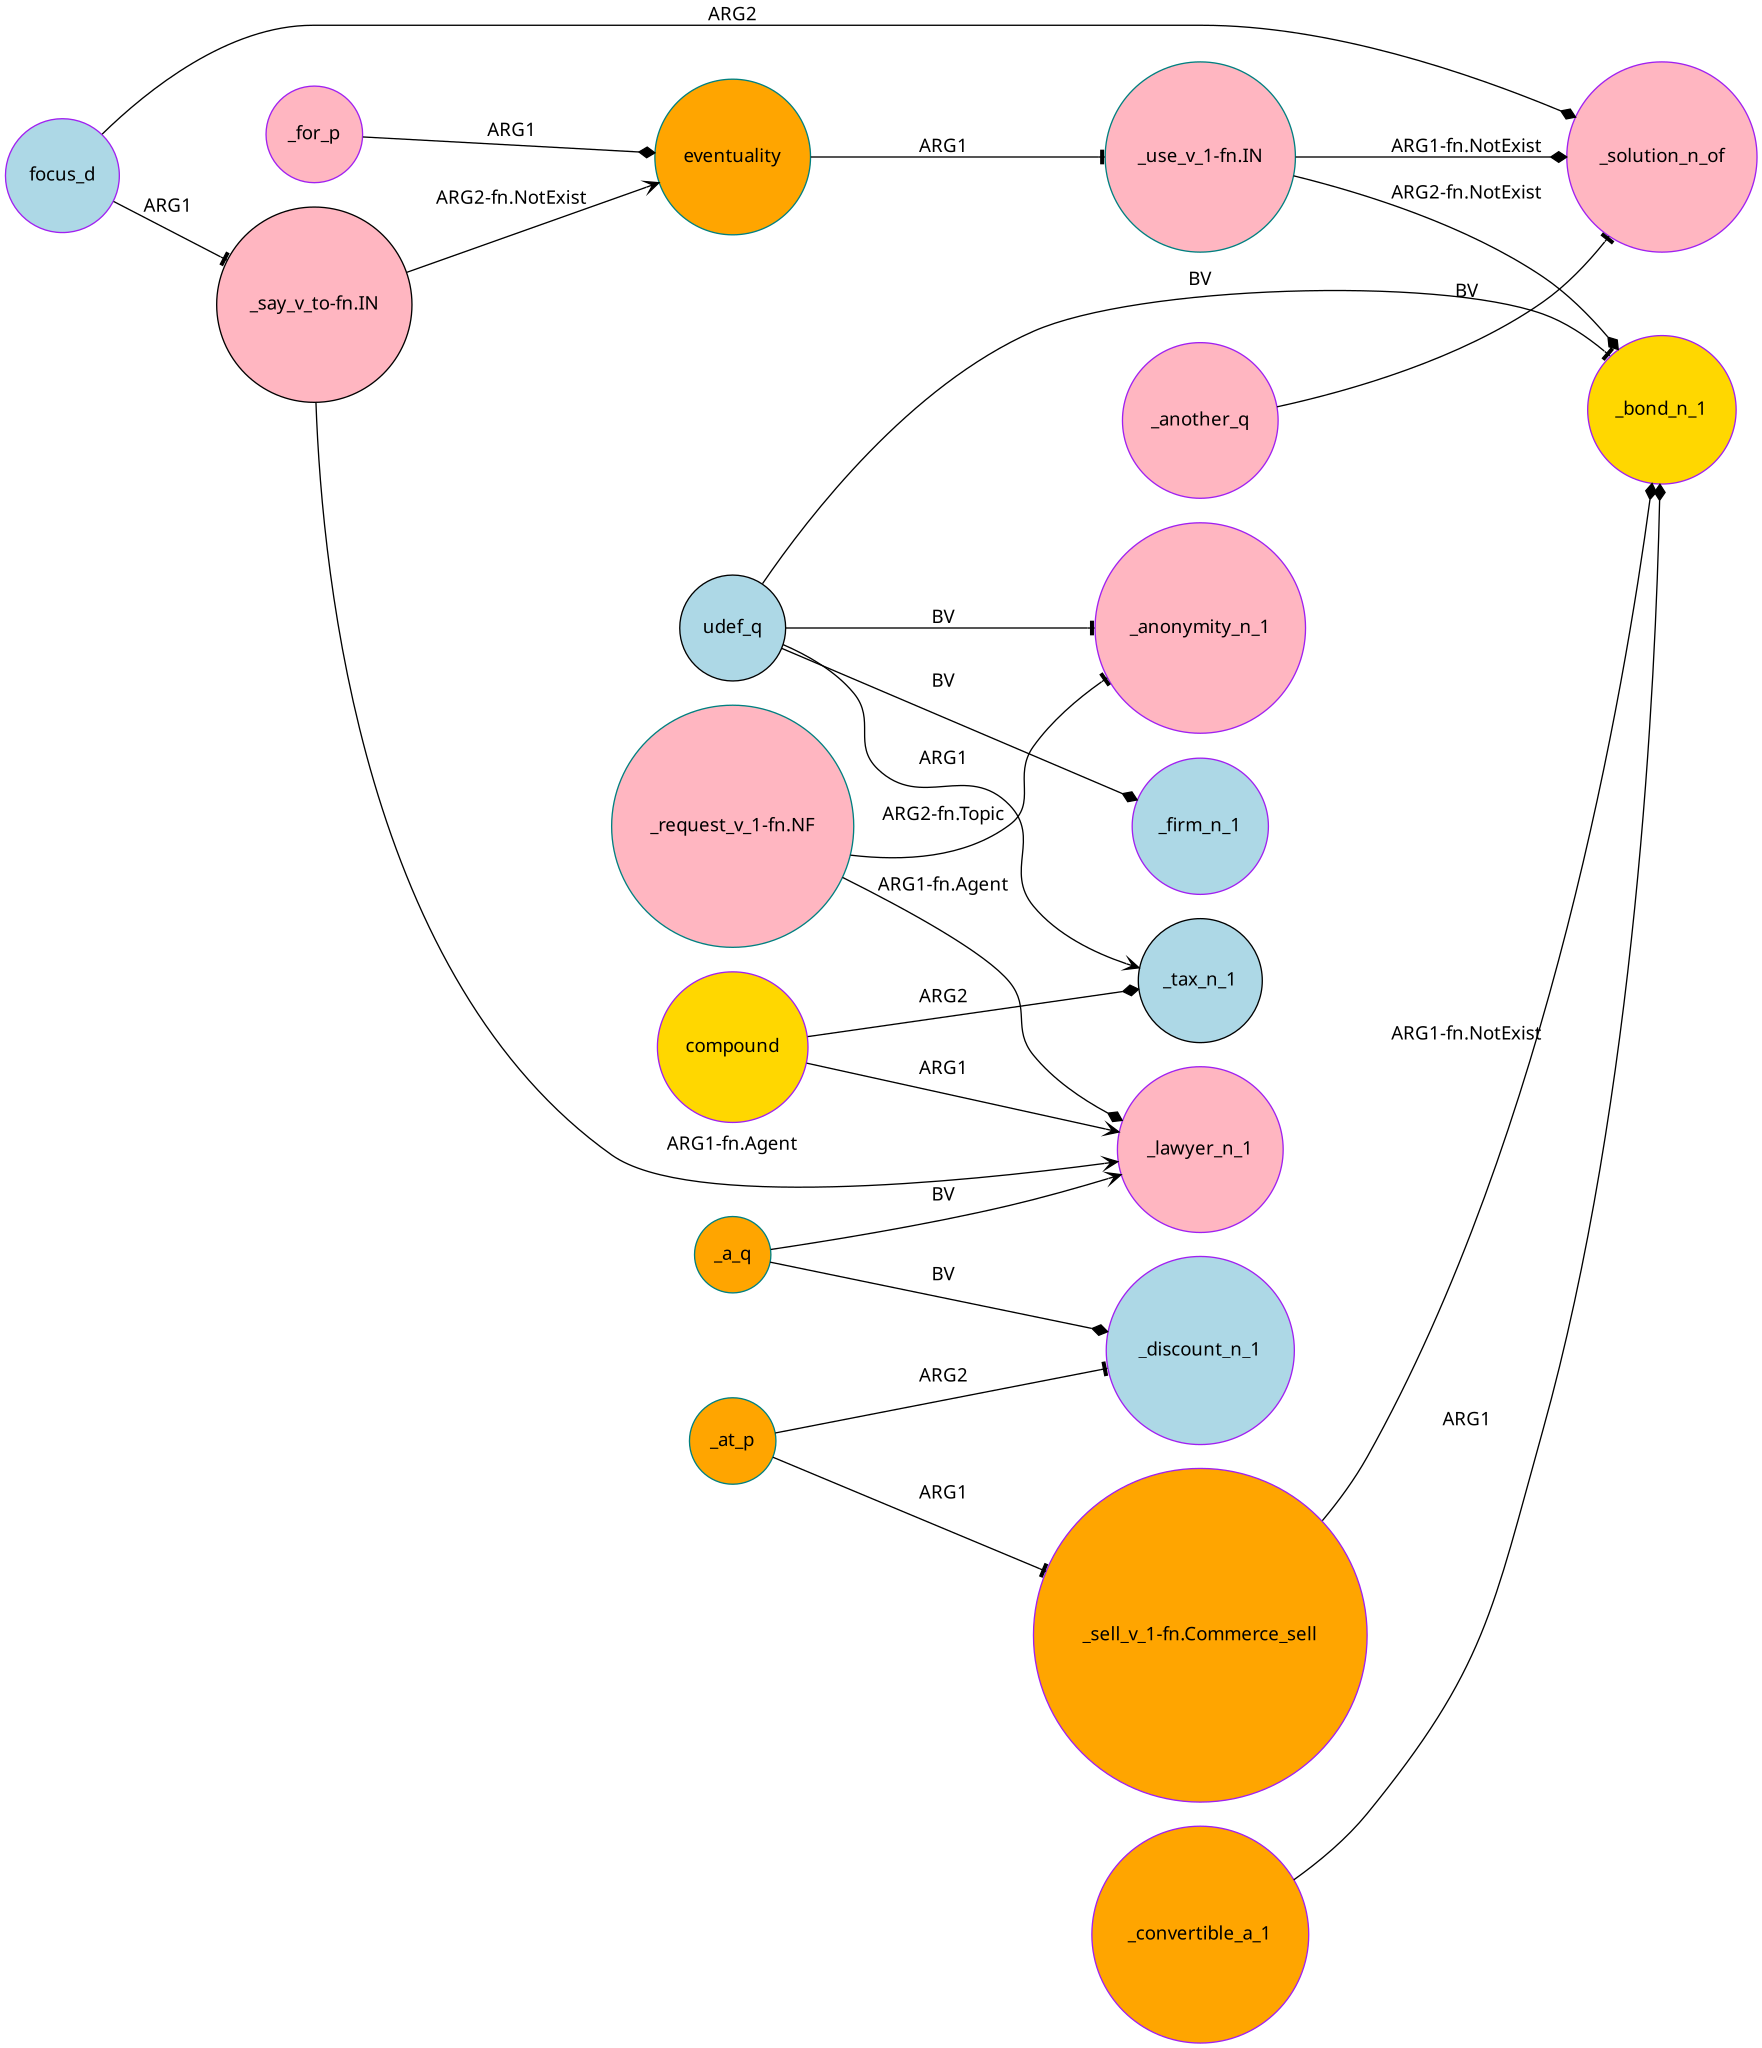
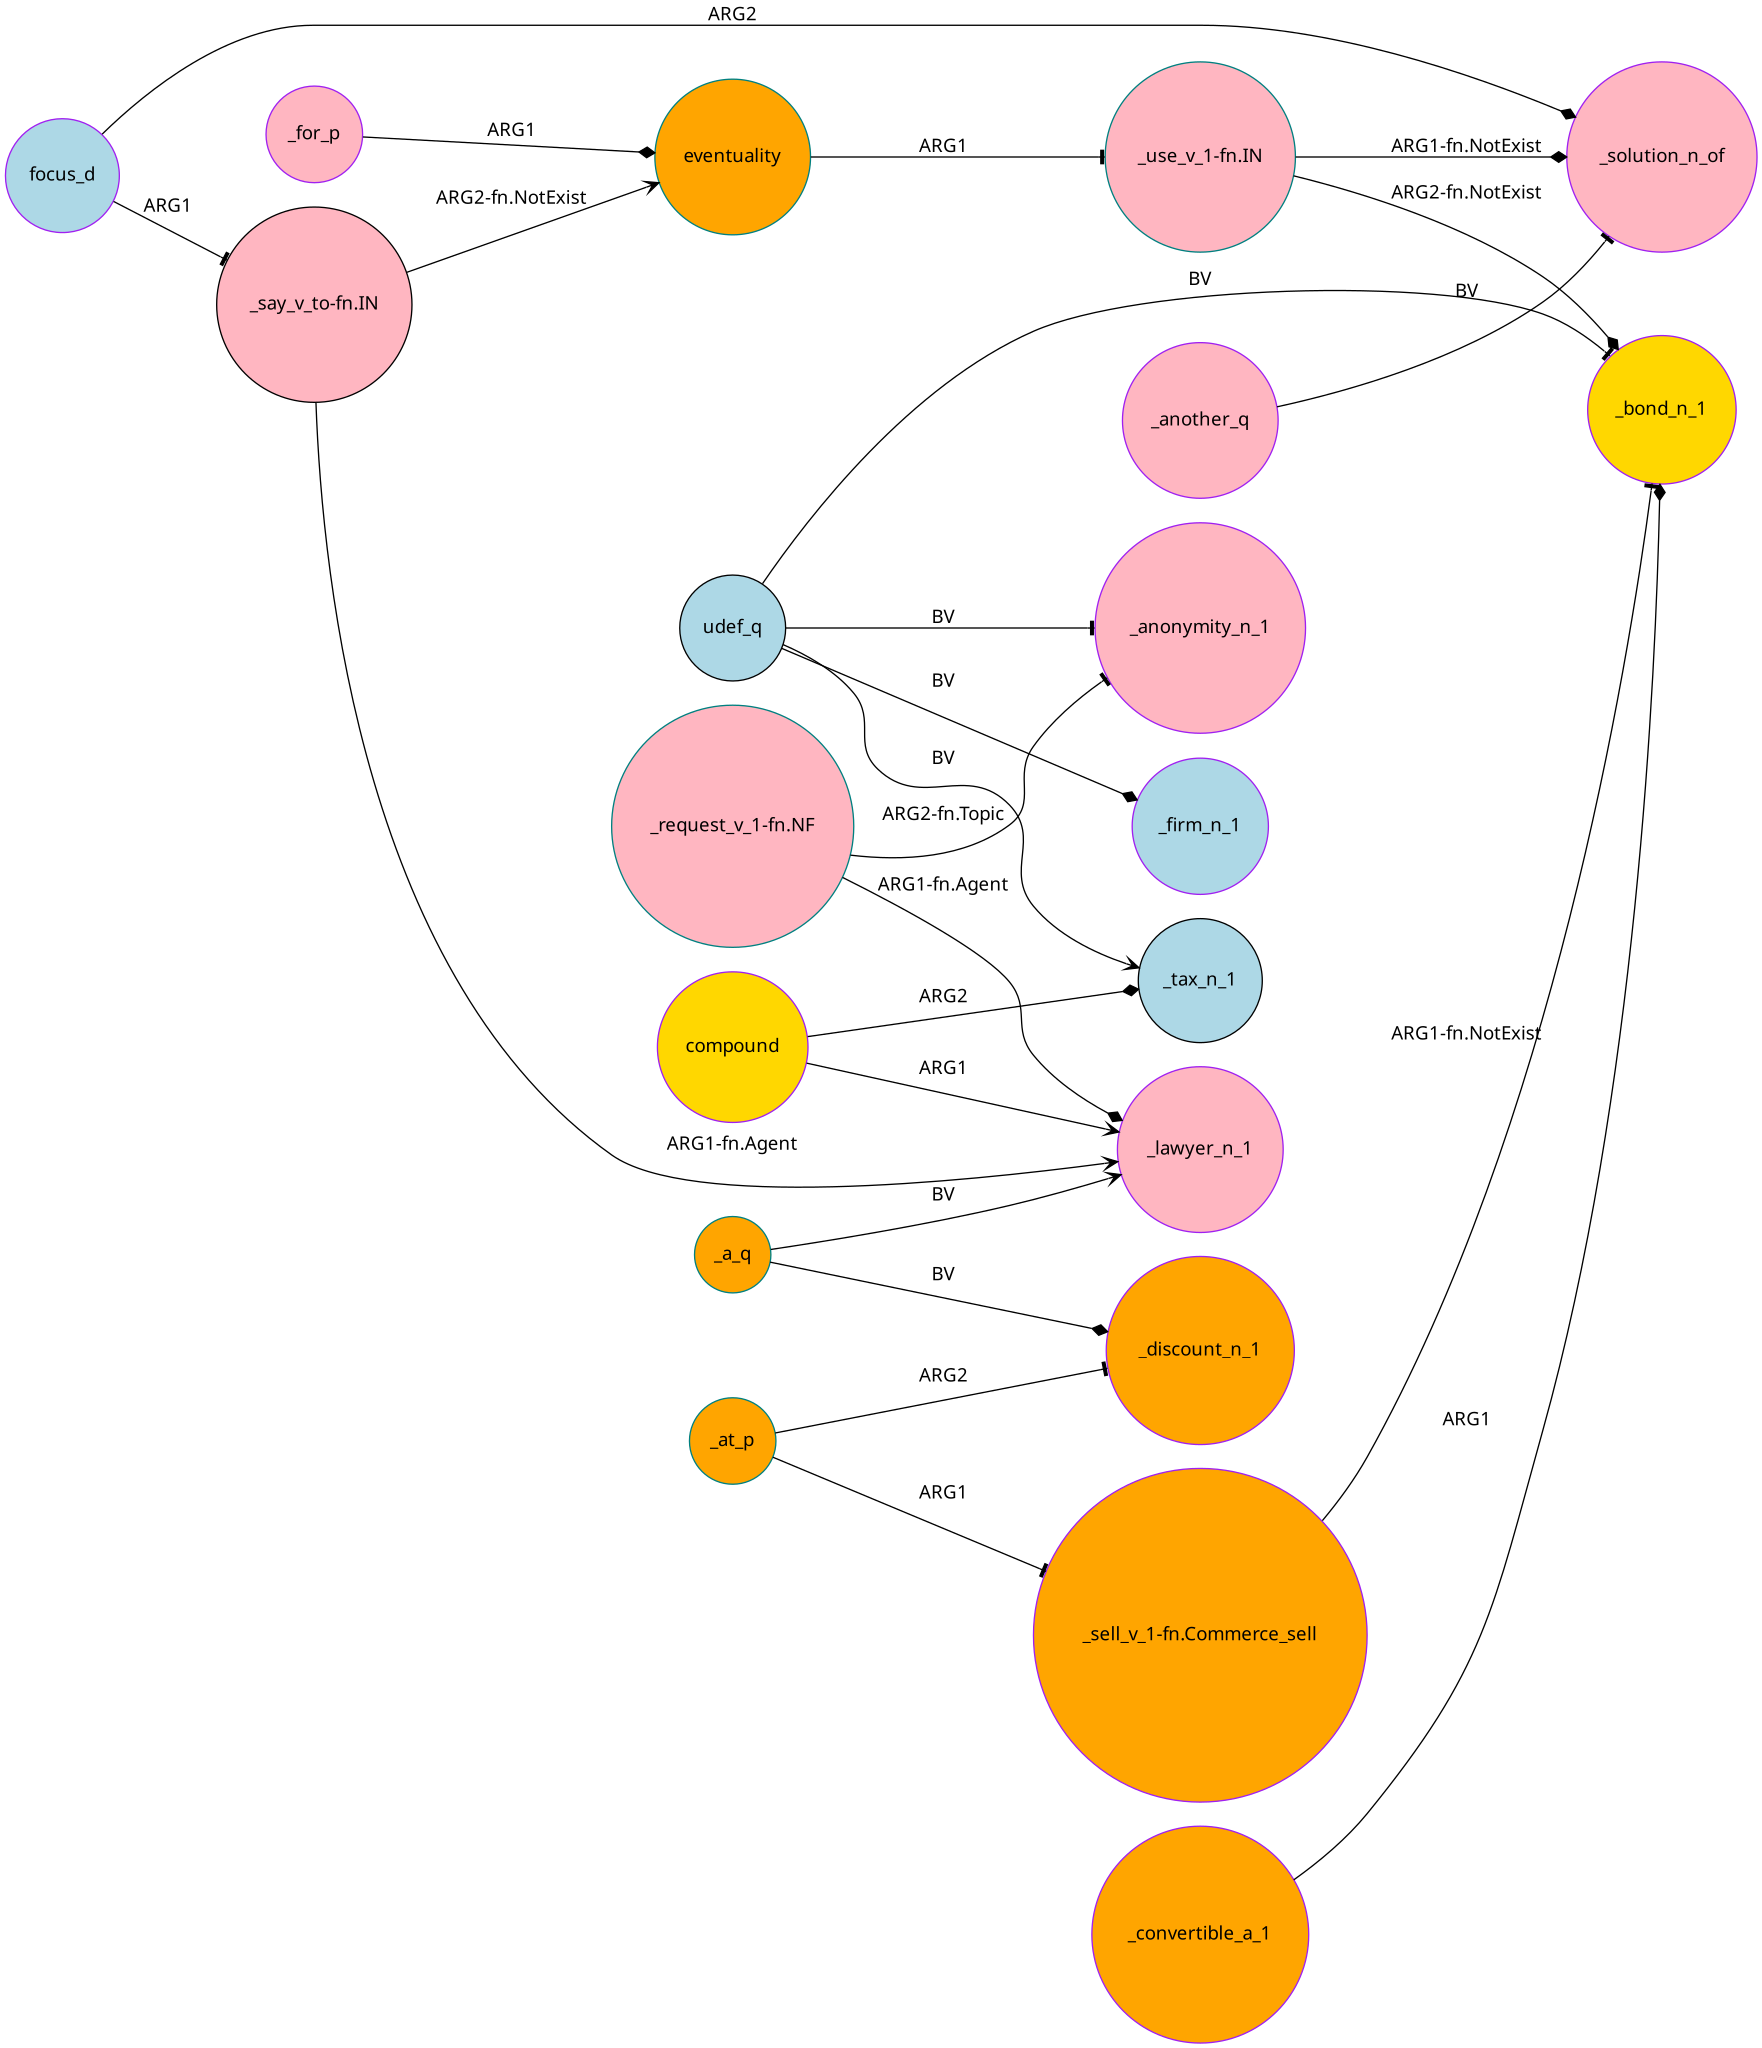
(944, 759) -> (944, 759)
(1539, 1028) -> (1540, 1024)
(1200, 1350) -> (1200, 1350)
